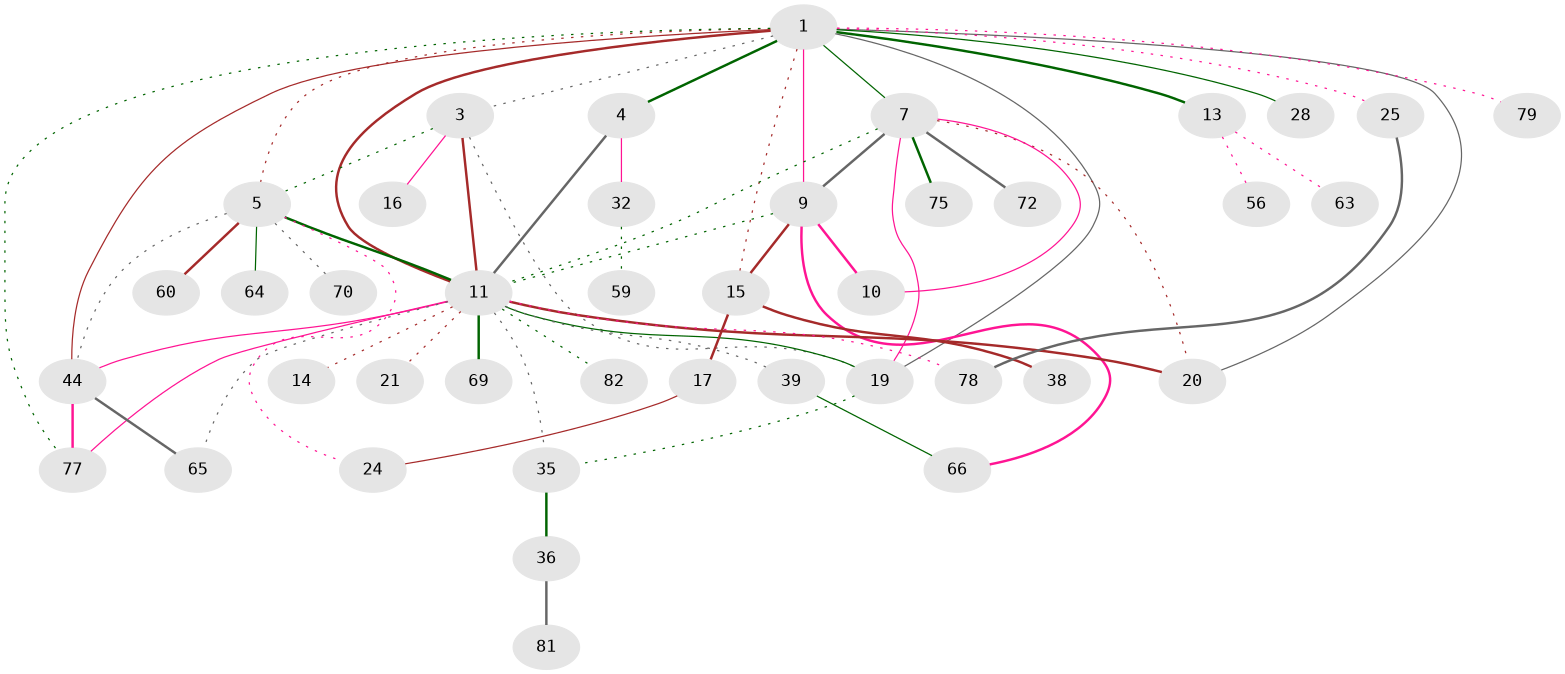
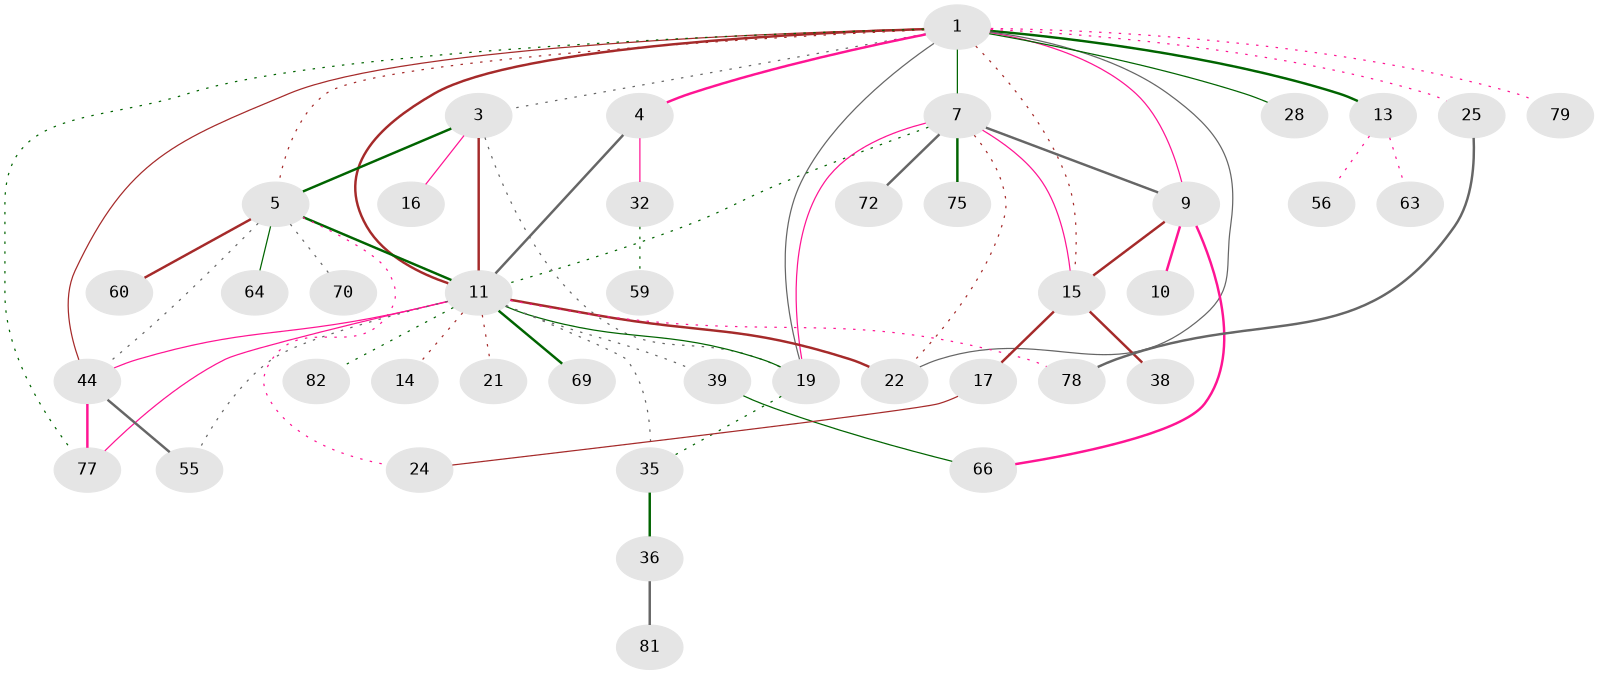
(713, 71) -> (776, 69)
(359, 160) -> (377, 160)
(1076, 220) -> (1046, 188)
(641, 249) -> none
(1192, 381) -> (895, 381)
(198, 470) -> (190, 470)
